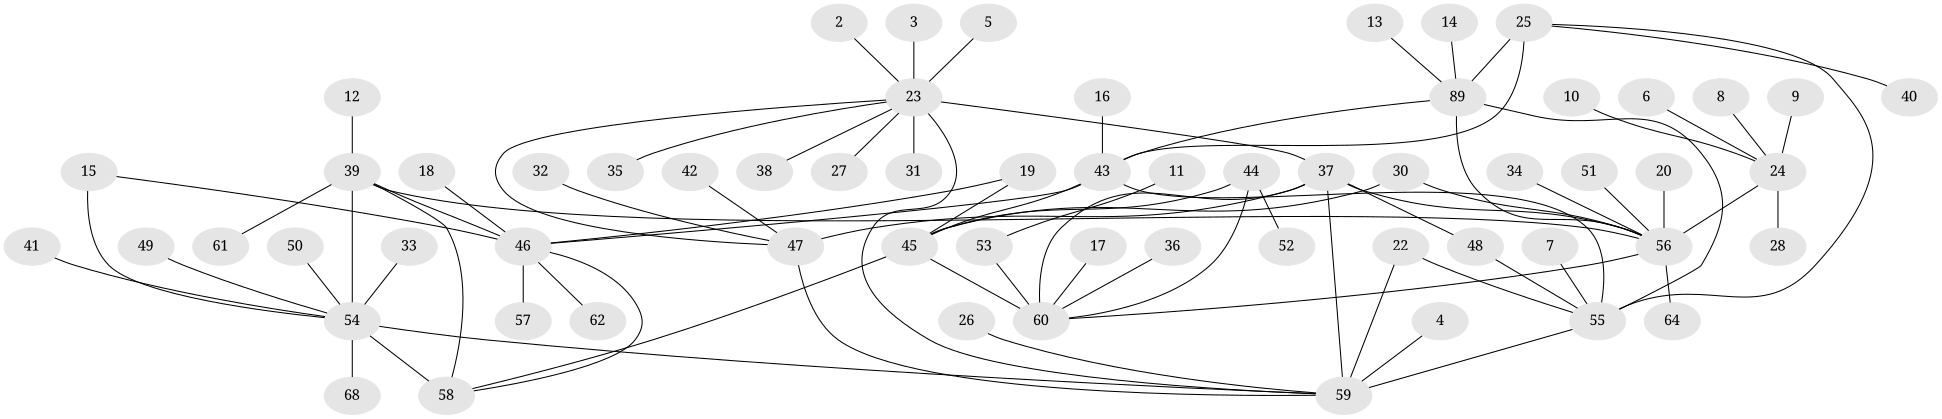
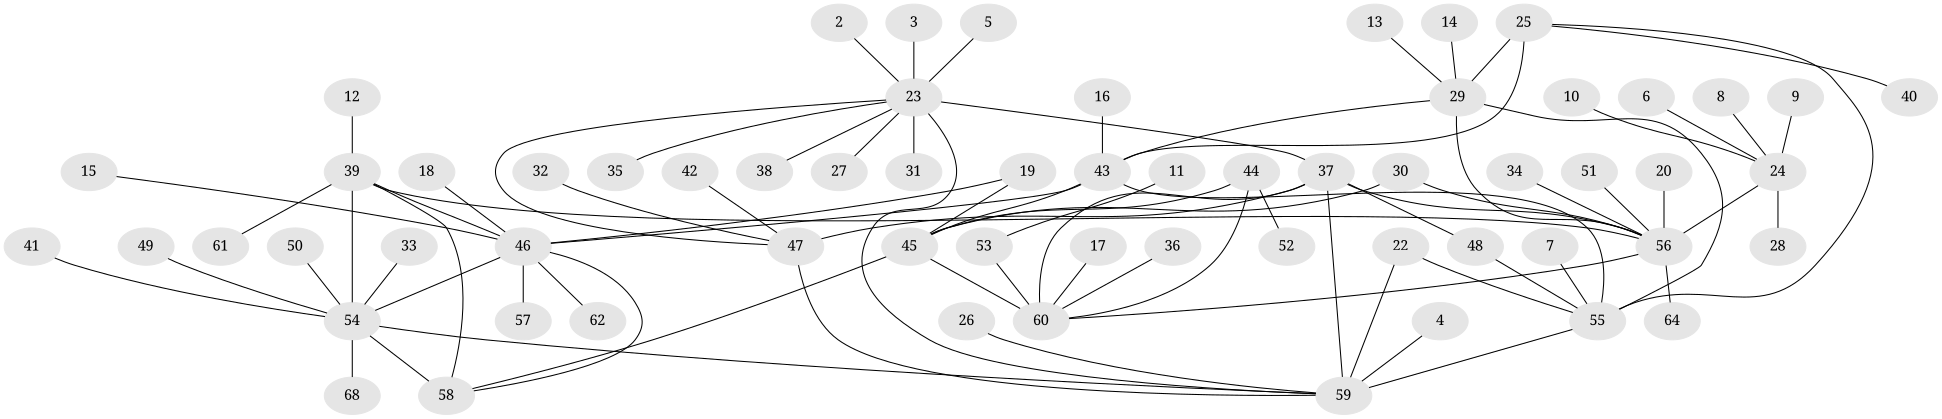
(1458, 97) -> (1458, 97)
(112, 268) -> (438, 284)
